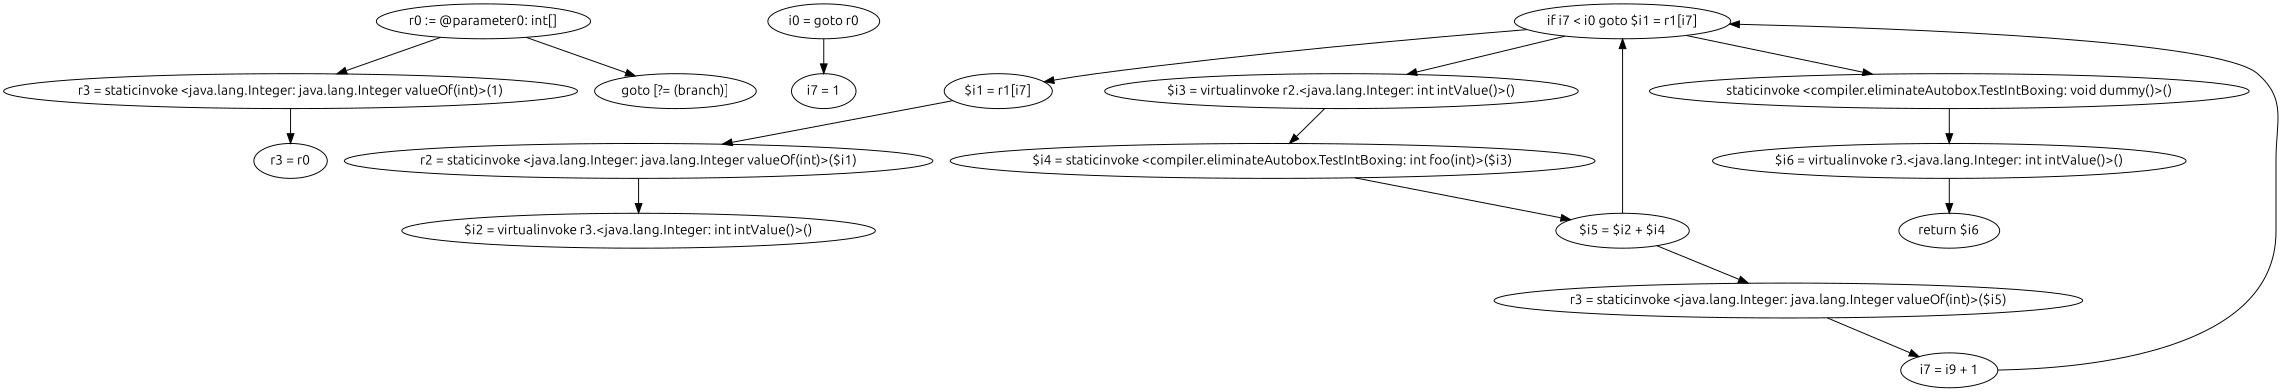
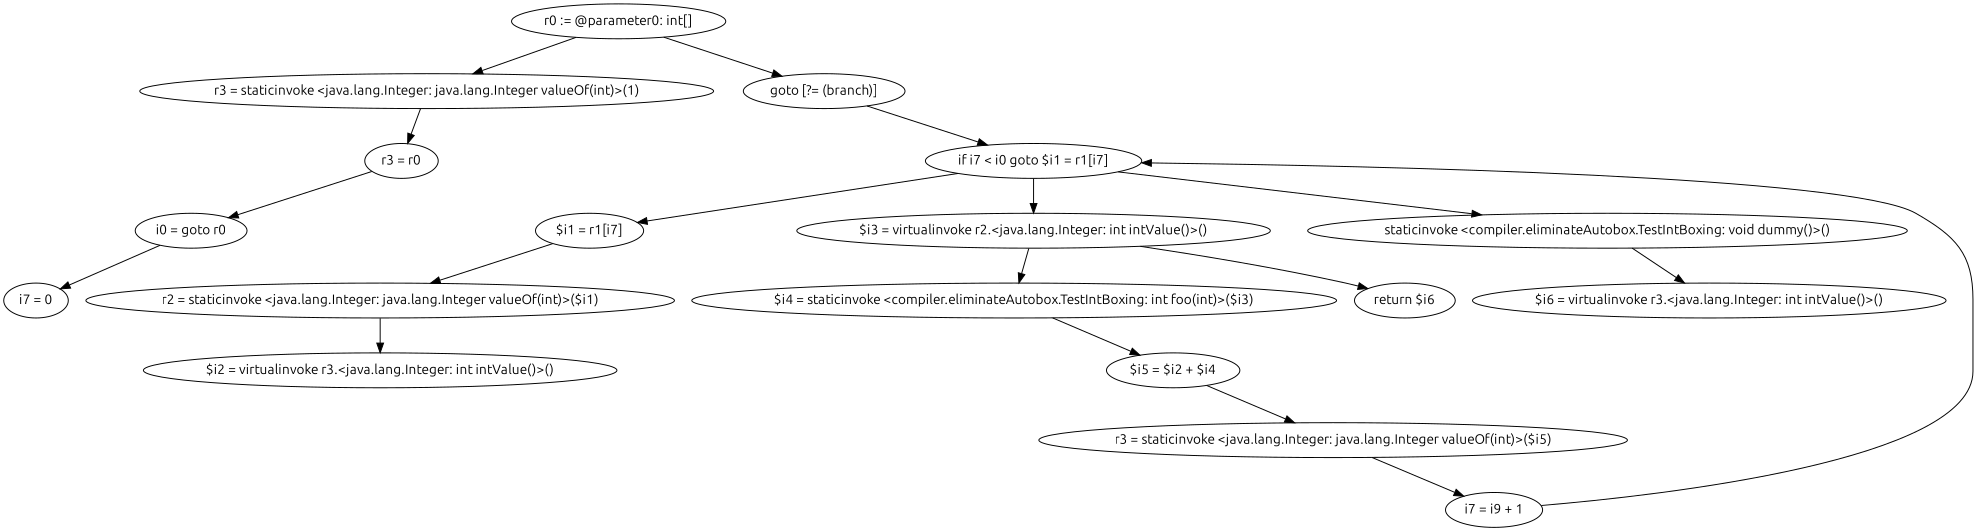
(824, 91) -> (36, 301)
(1623, 131) -> (923, 124)
(1949, 191) -> (1250, 264)
none -> (305, 193)
